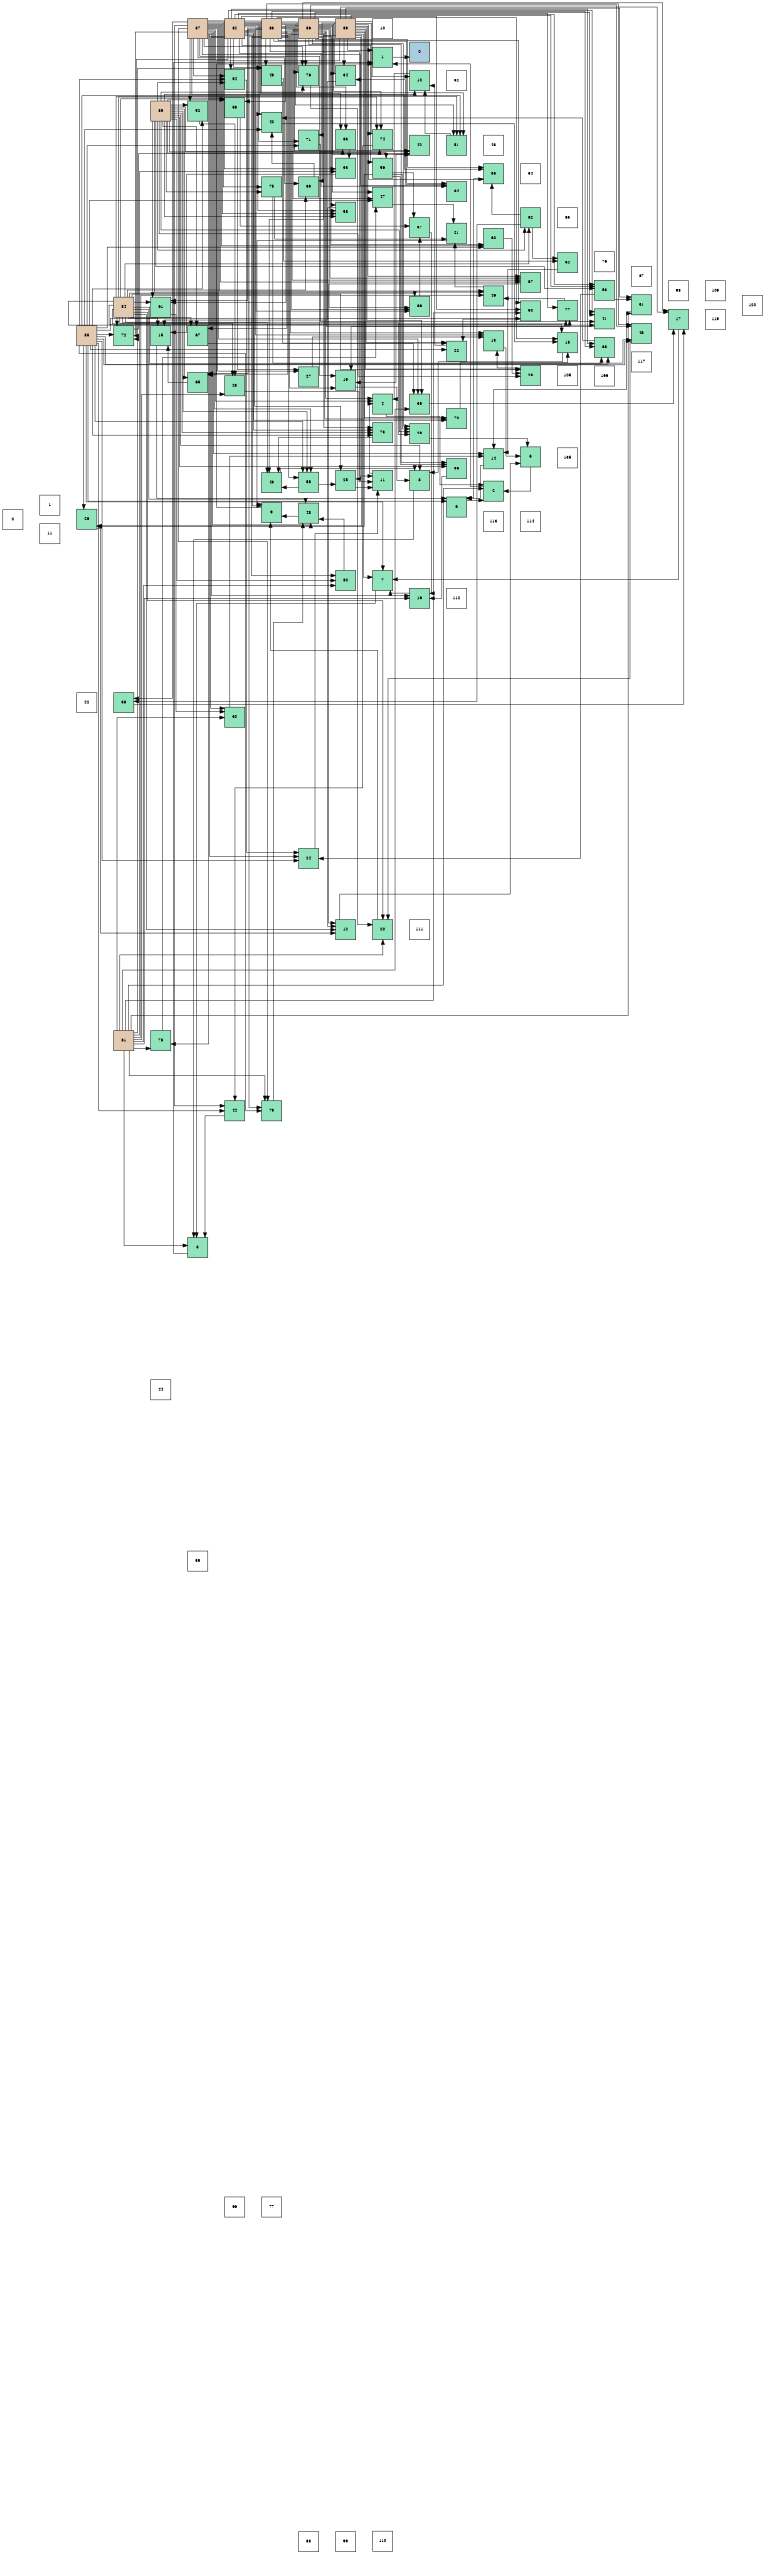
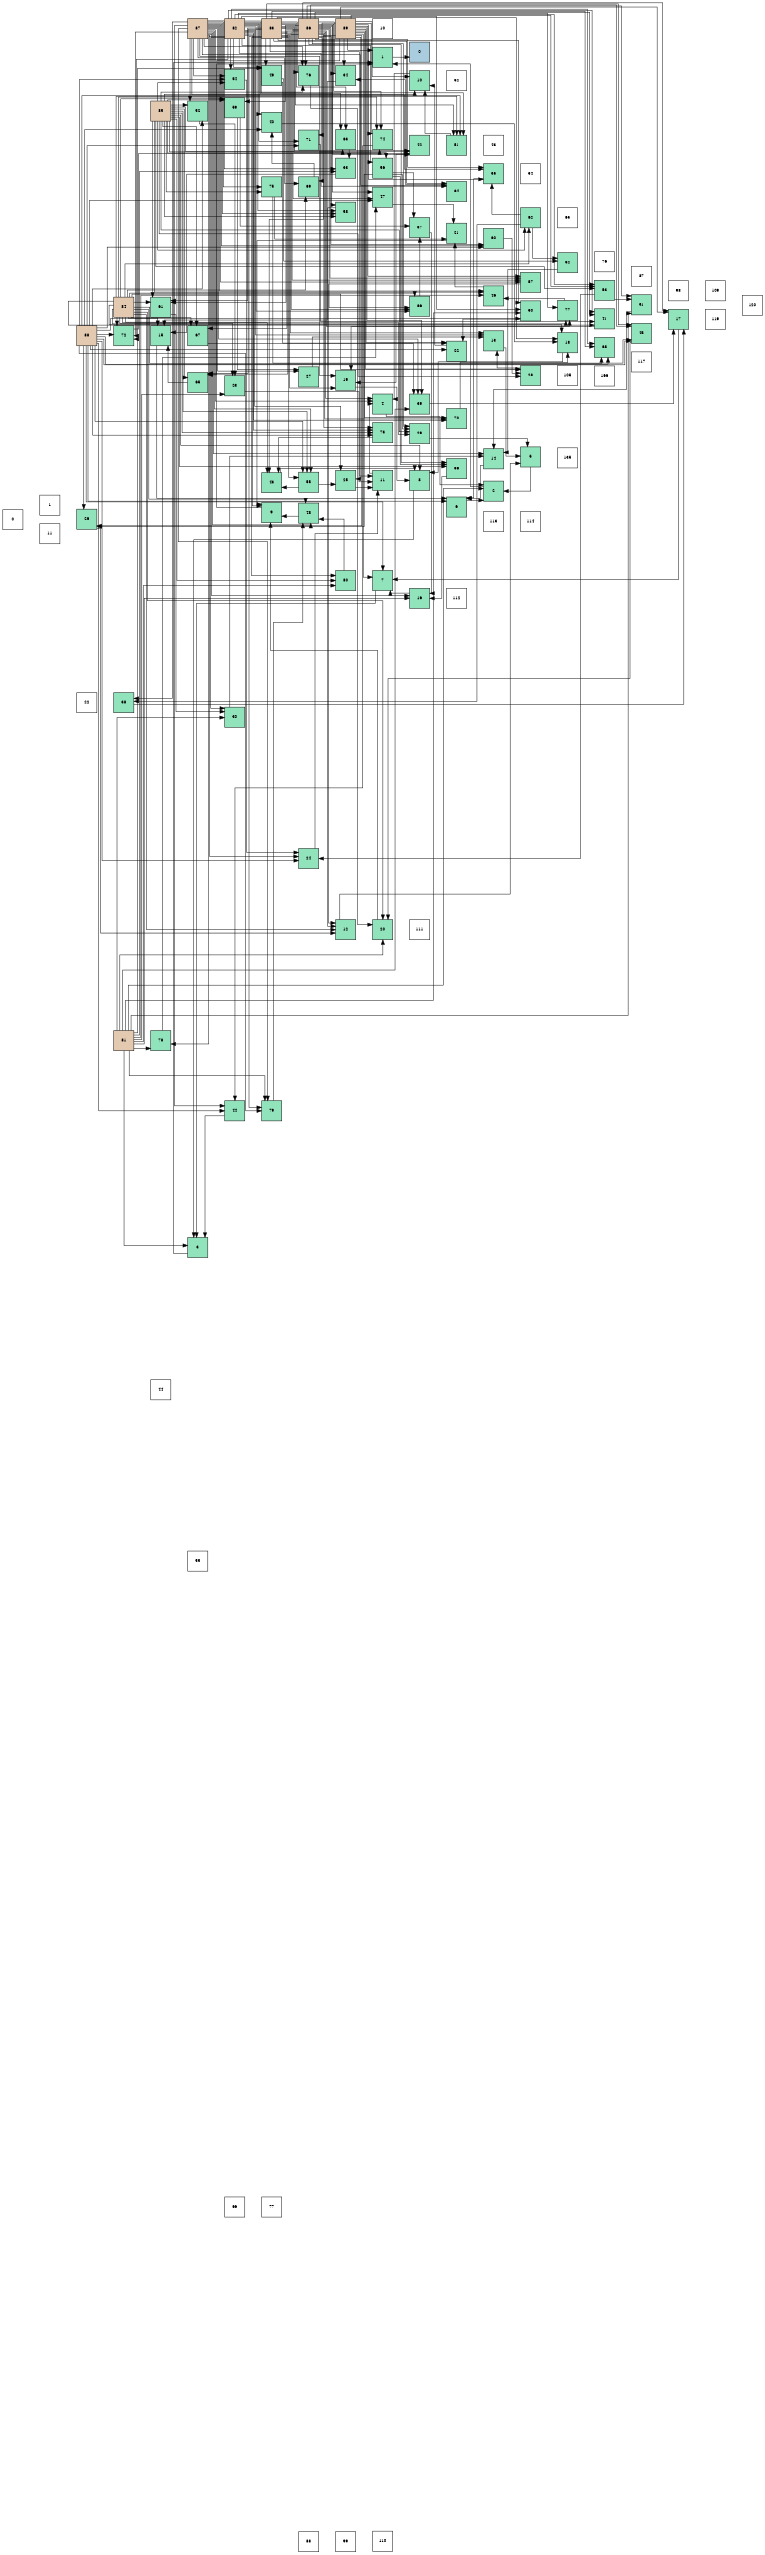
(620, 14) -> (622, 21)
(565, 118) -> none
